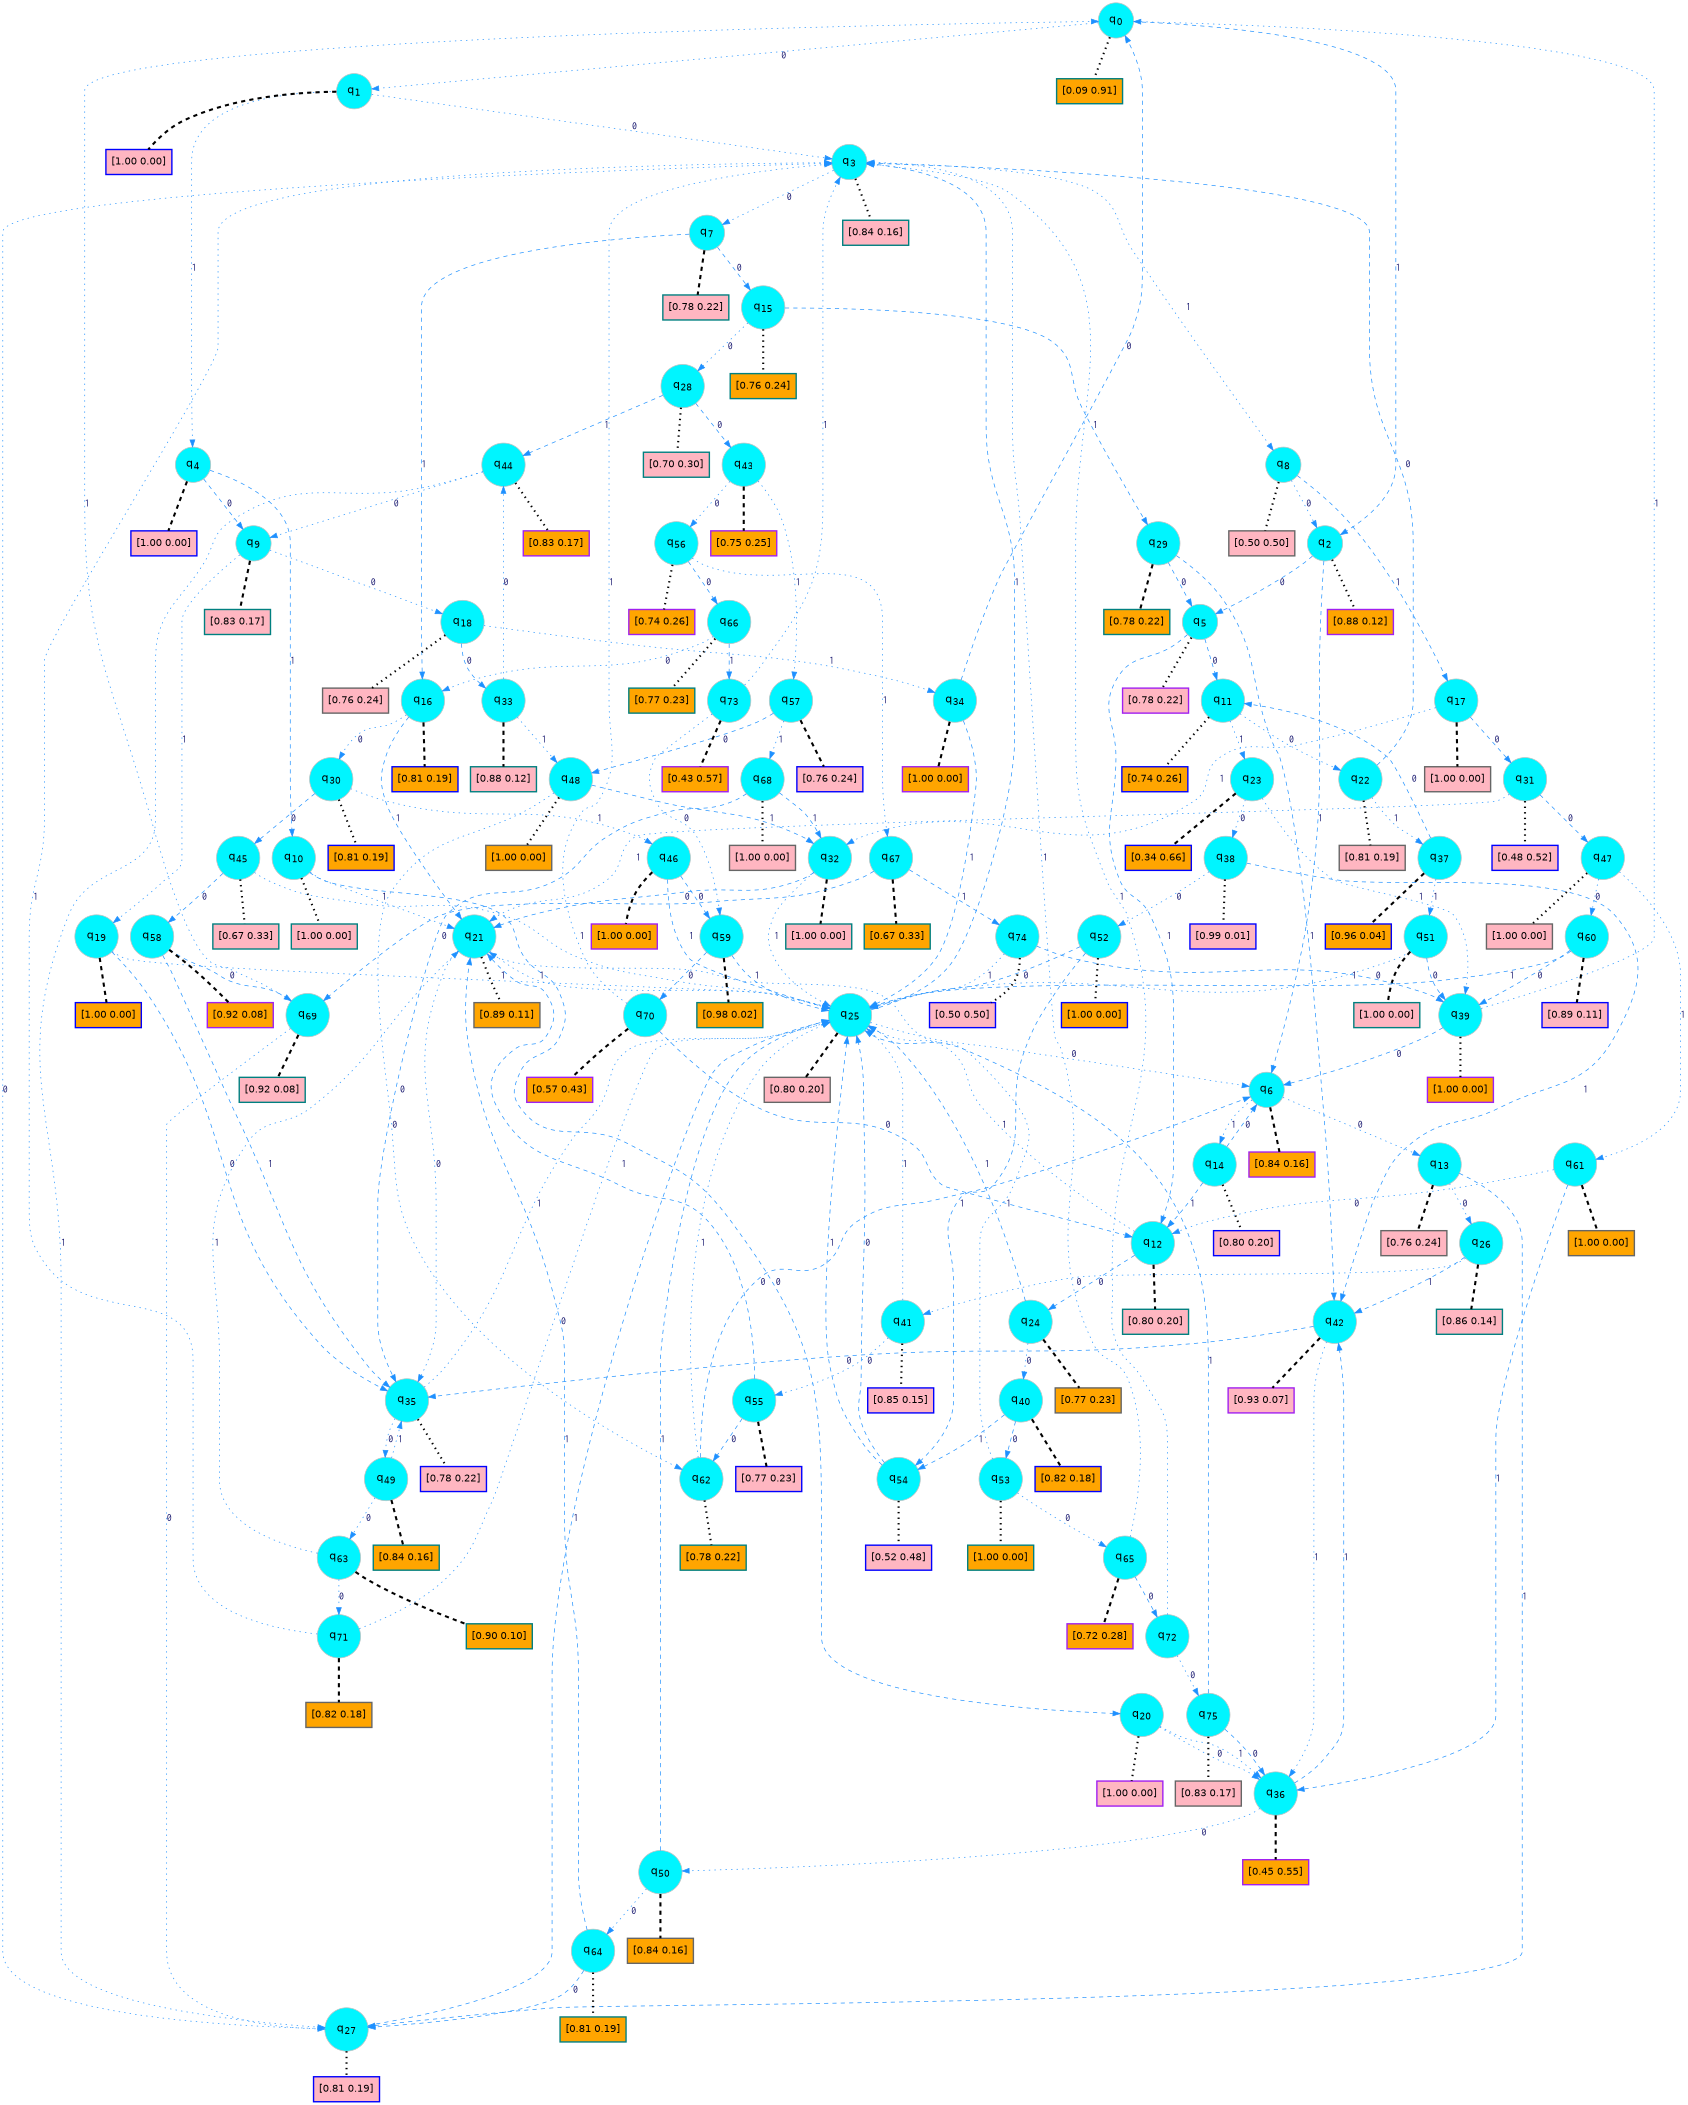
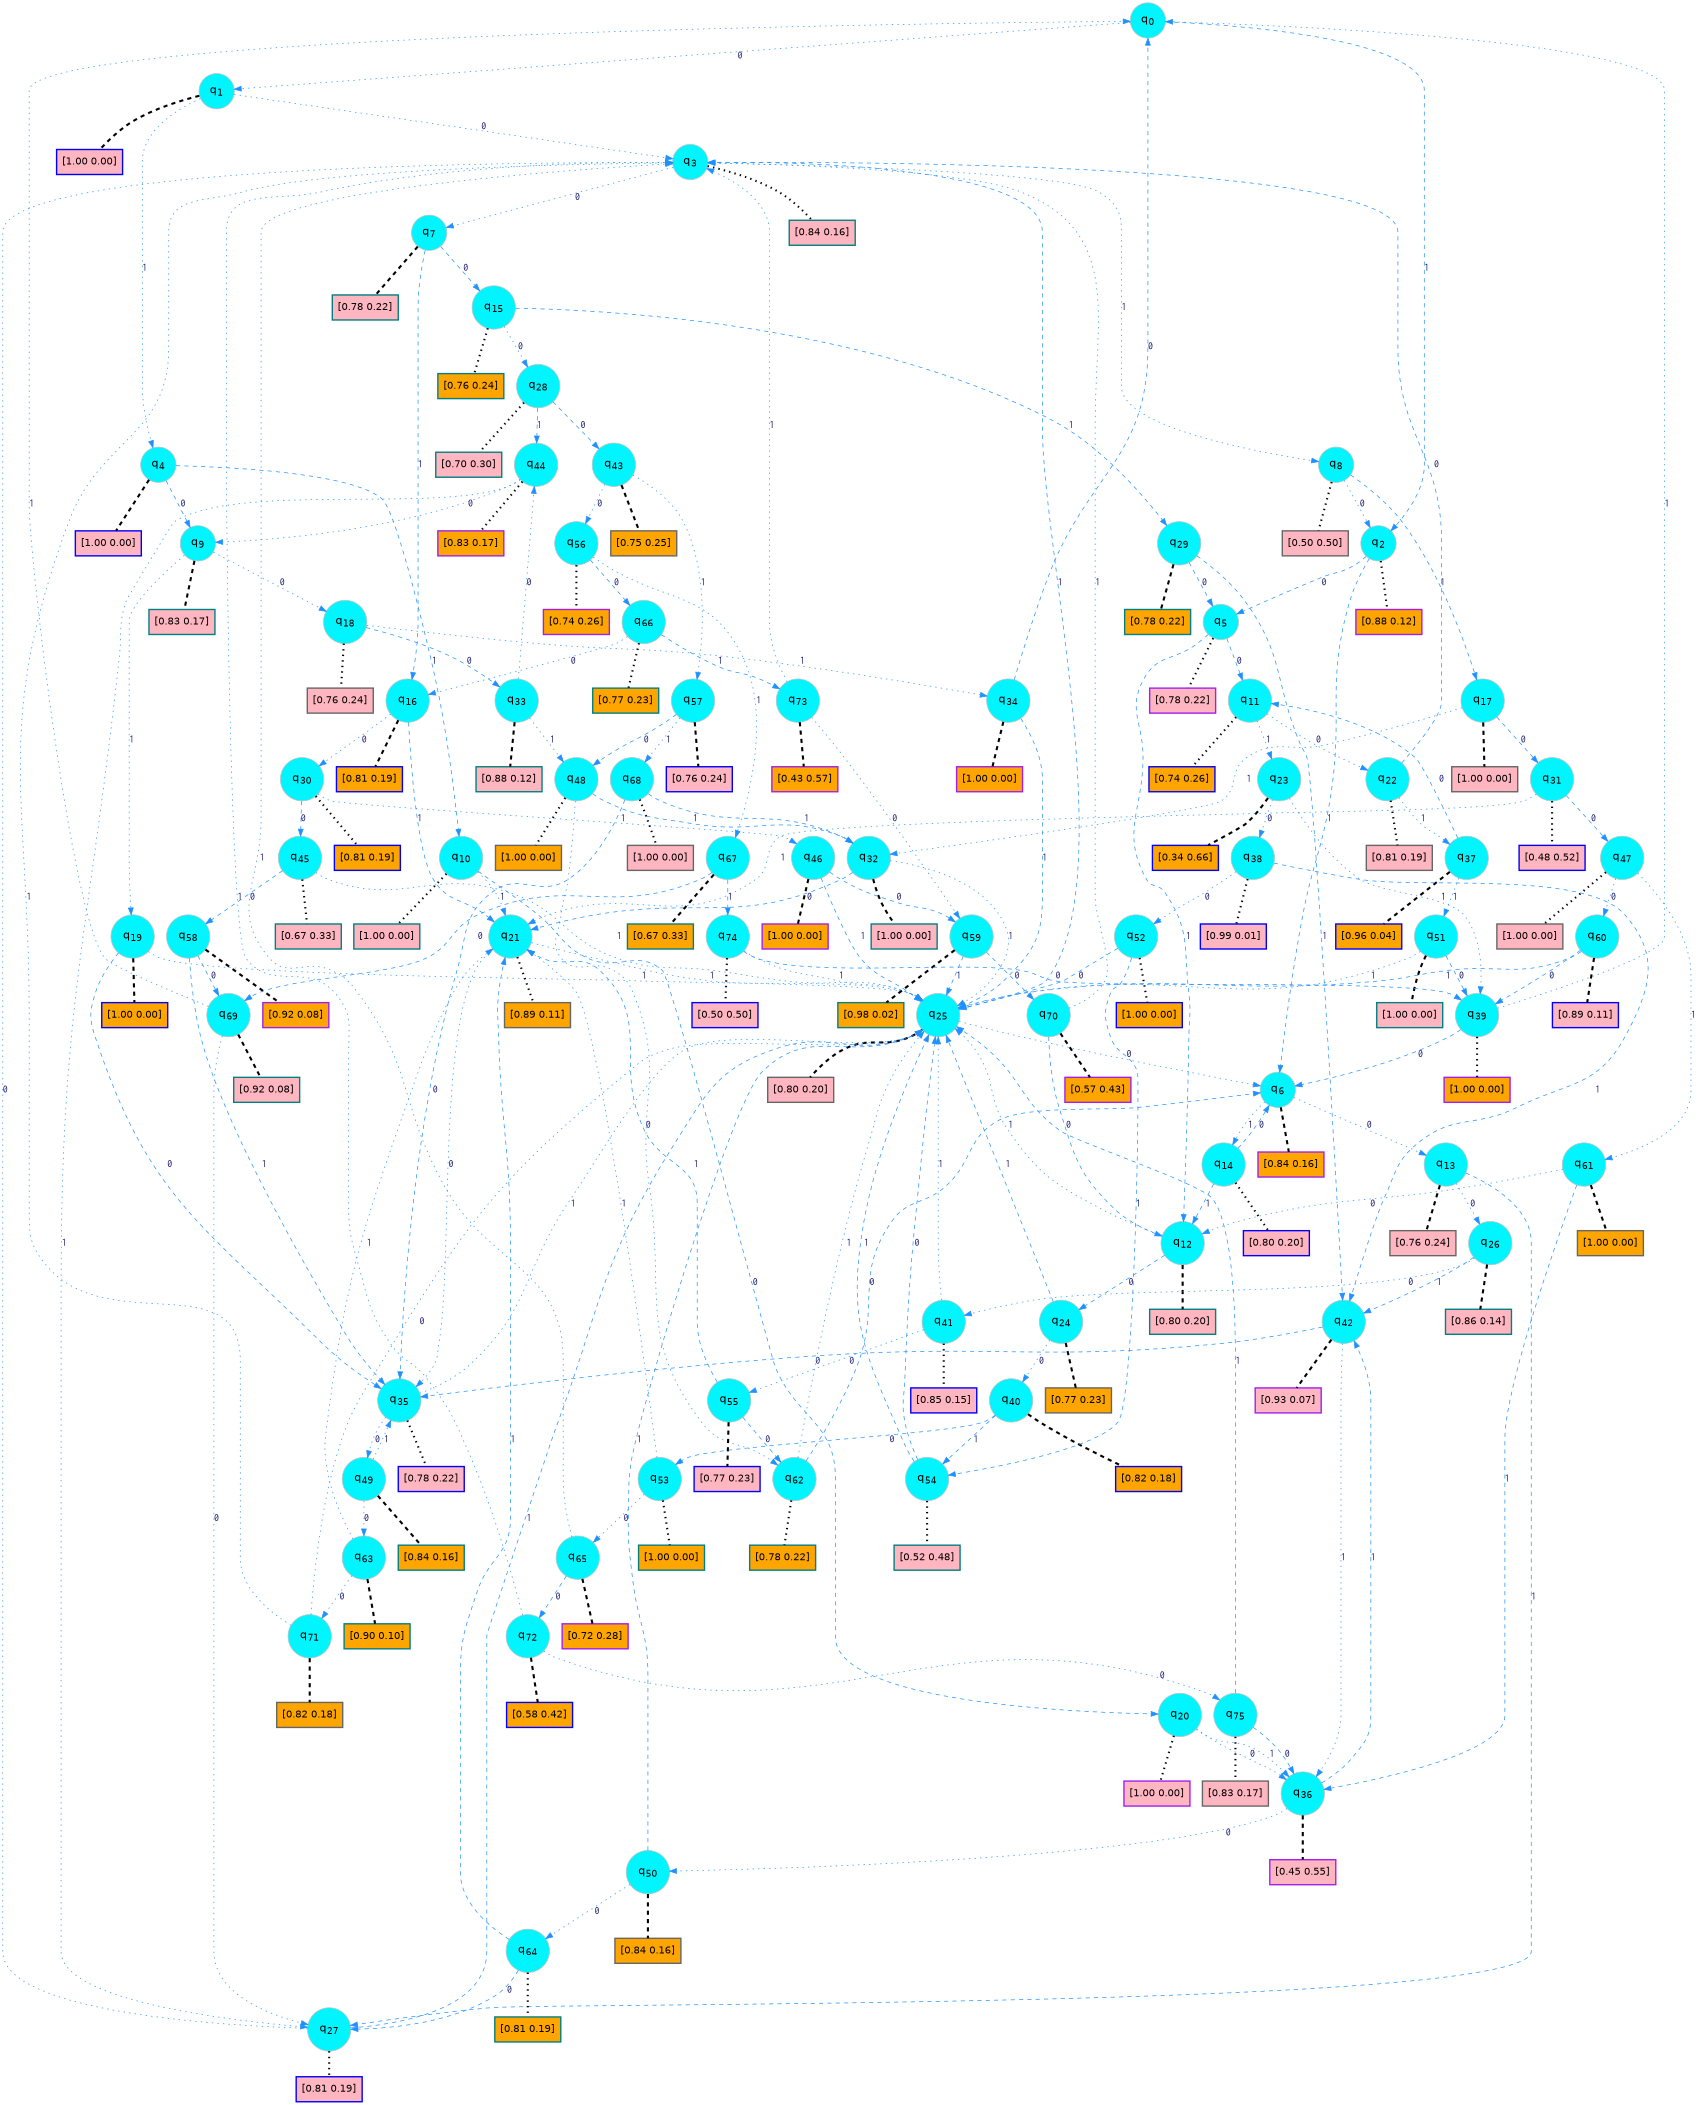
(1090, 91) -> none
(744, 543) -> (644, 543)
(899, 1558) -> (927, 1558)
none -> (540, 1715)
(1276, 1872) -> (1303, 1872)
